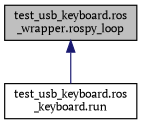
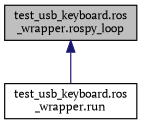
(71, 101) -> (71, 101)
